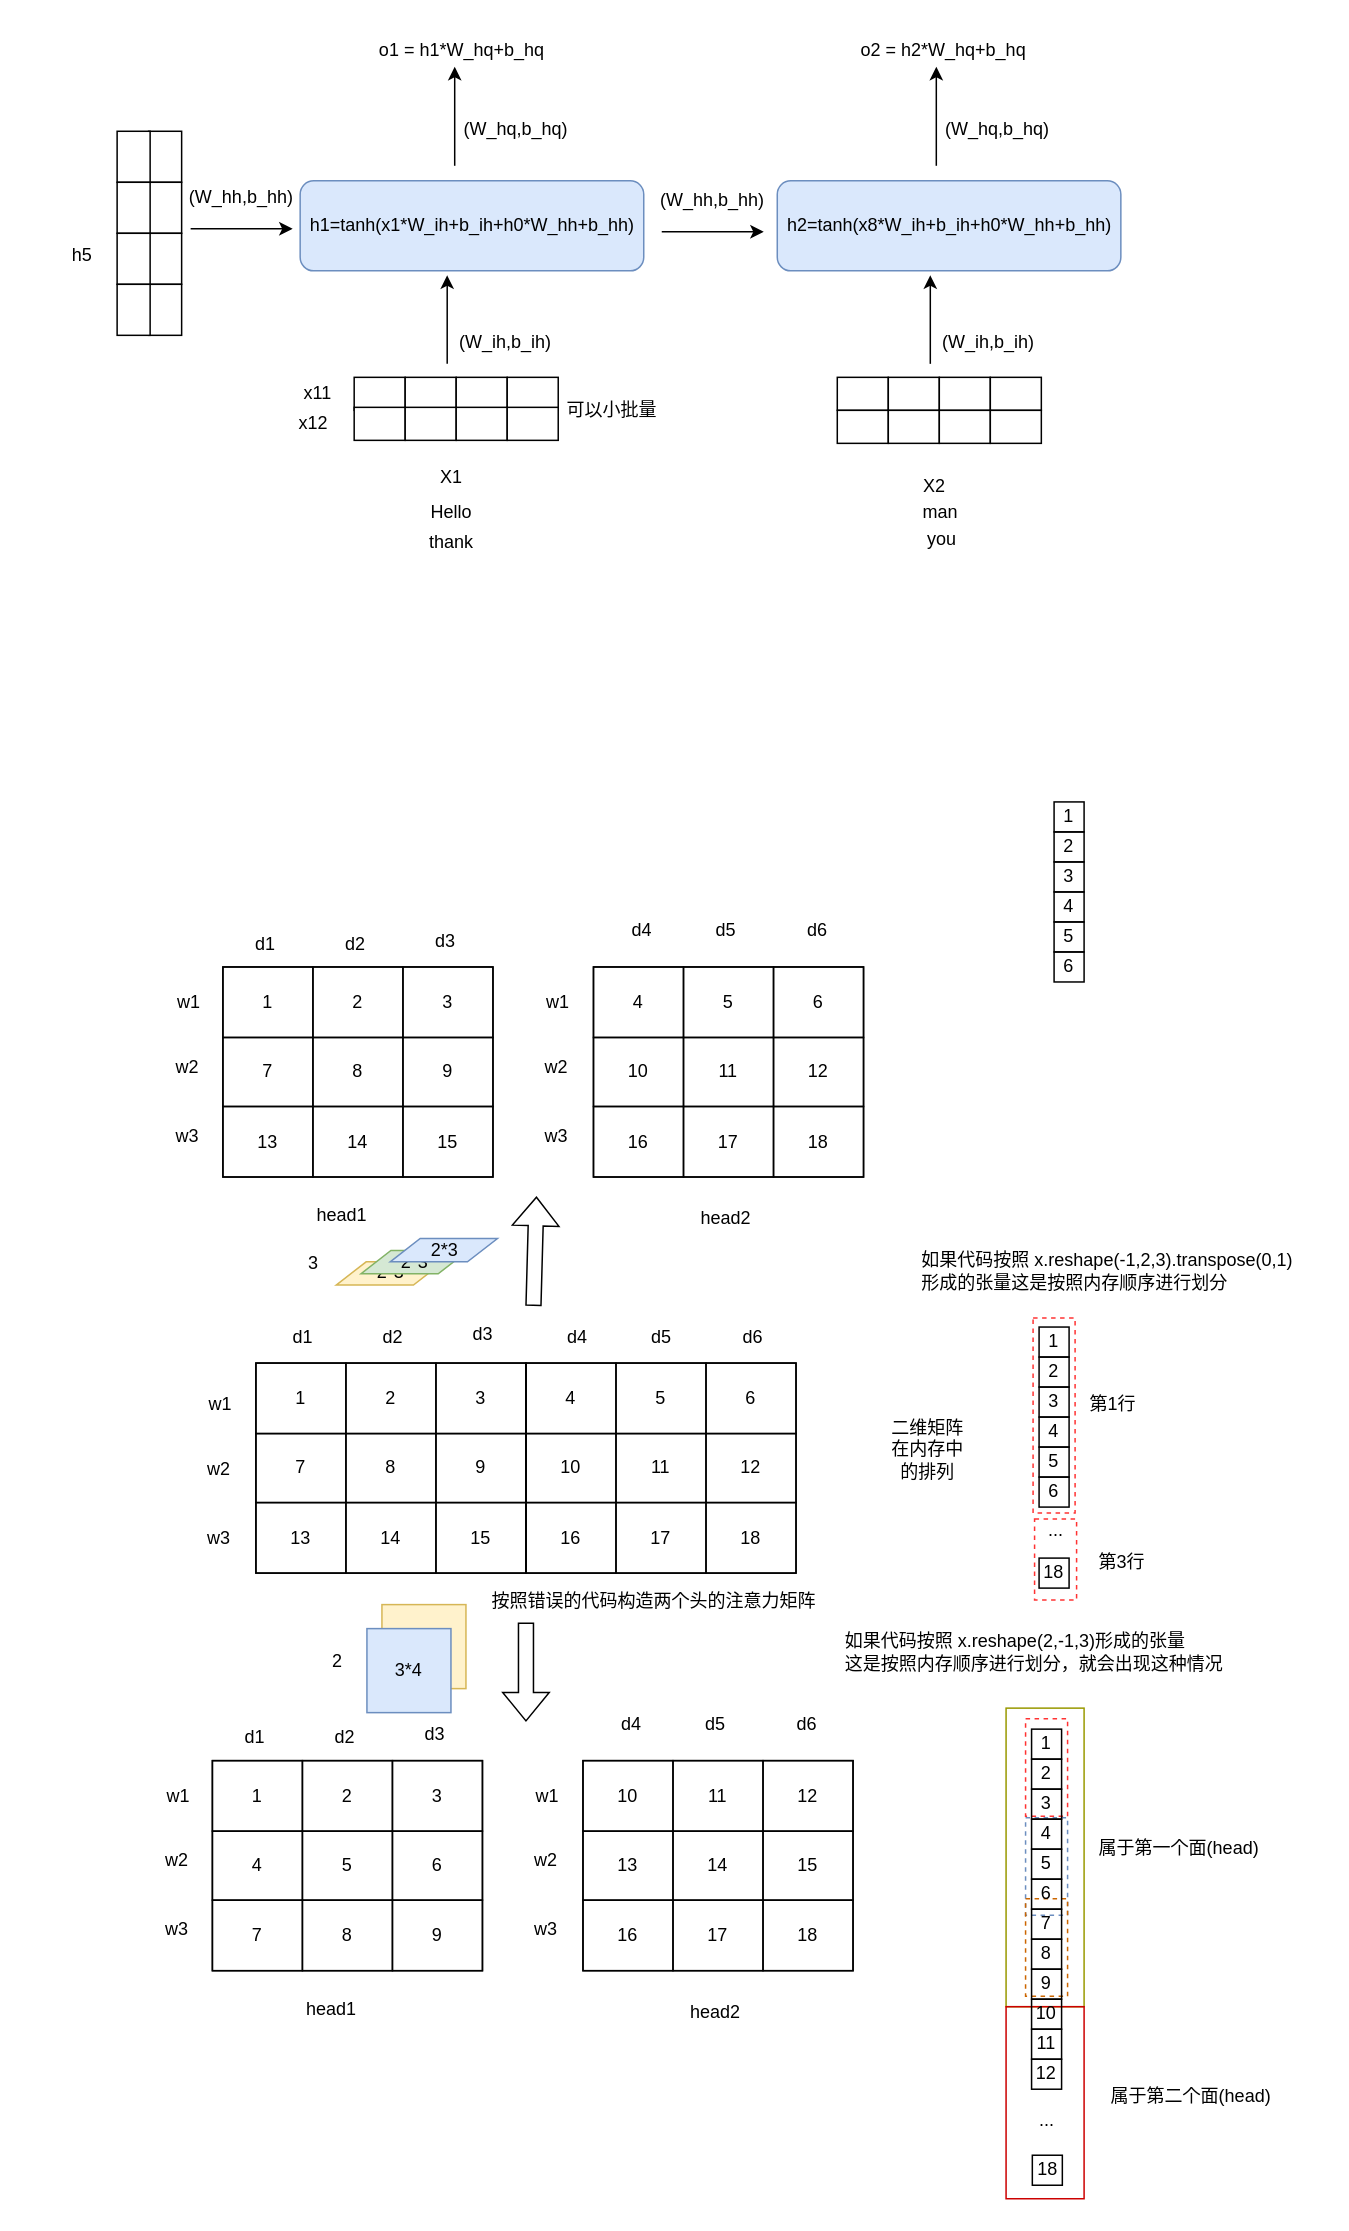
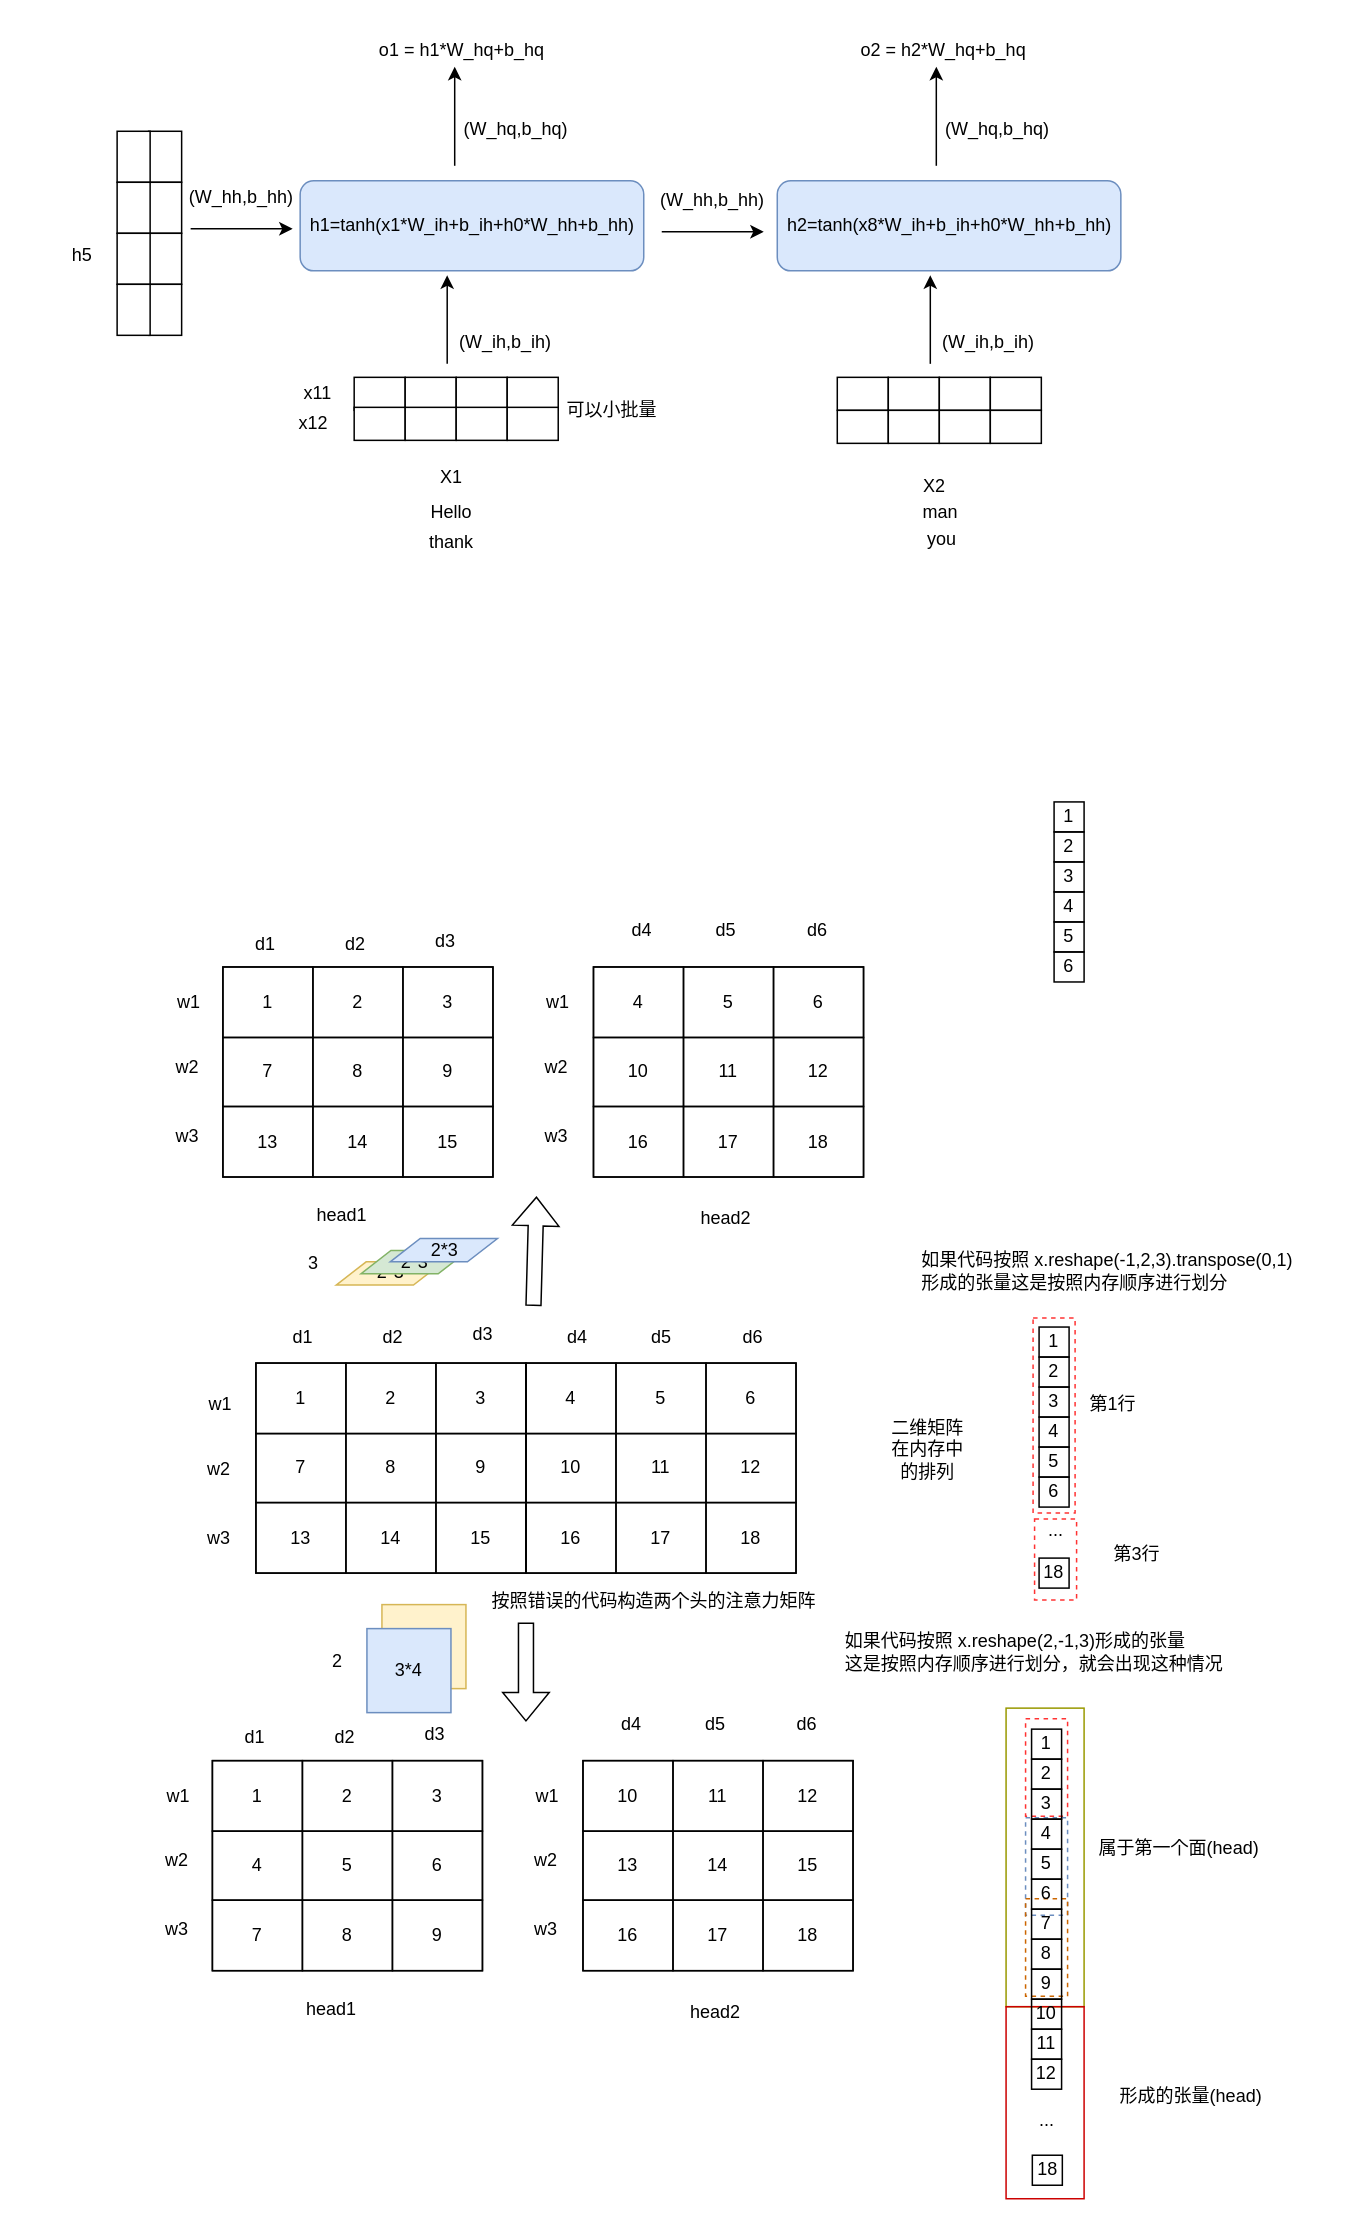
(1121, 1562) -> (1136, 1555)
(1191, 2096) -> (1191, 2096)
